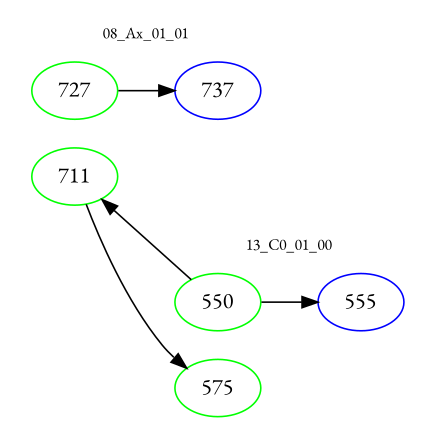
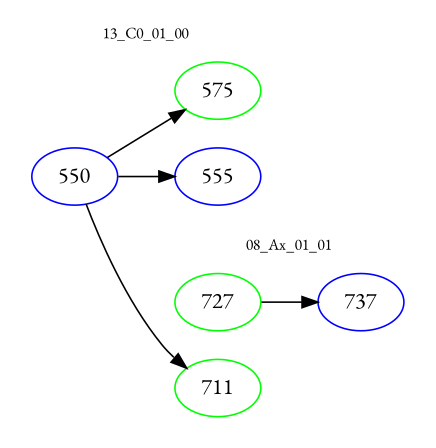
(123, 285) -> (139, 138)
(218, 302) -> (75, 177)
